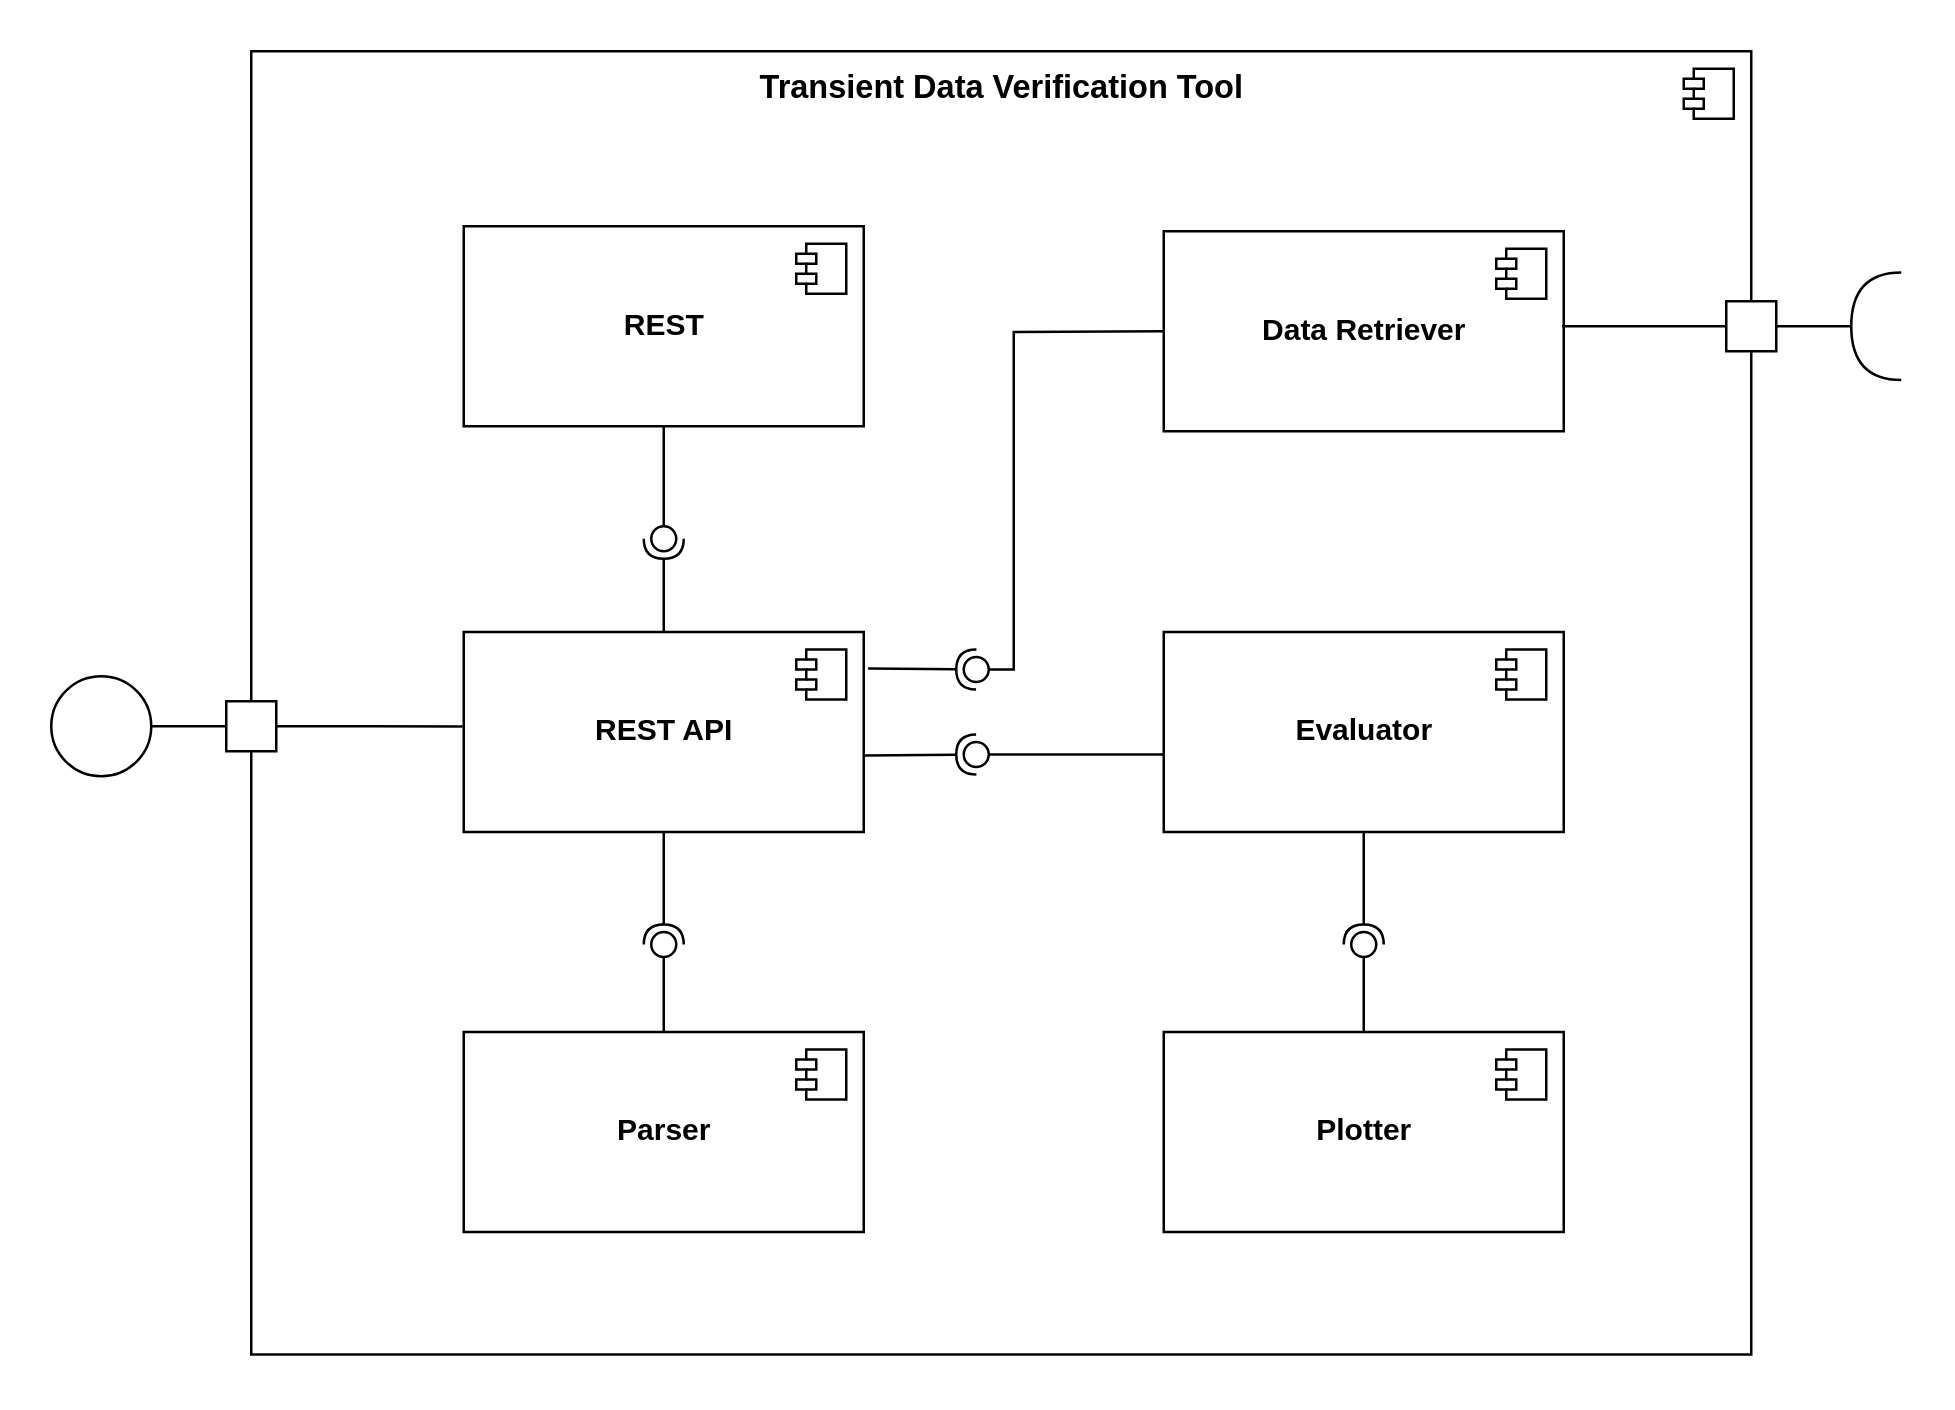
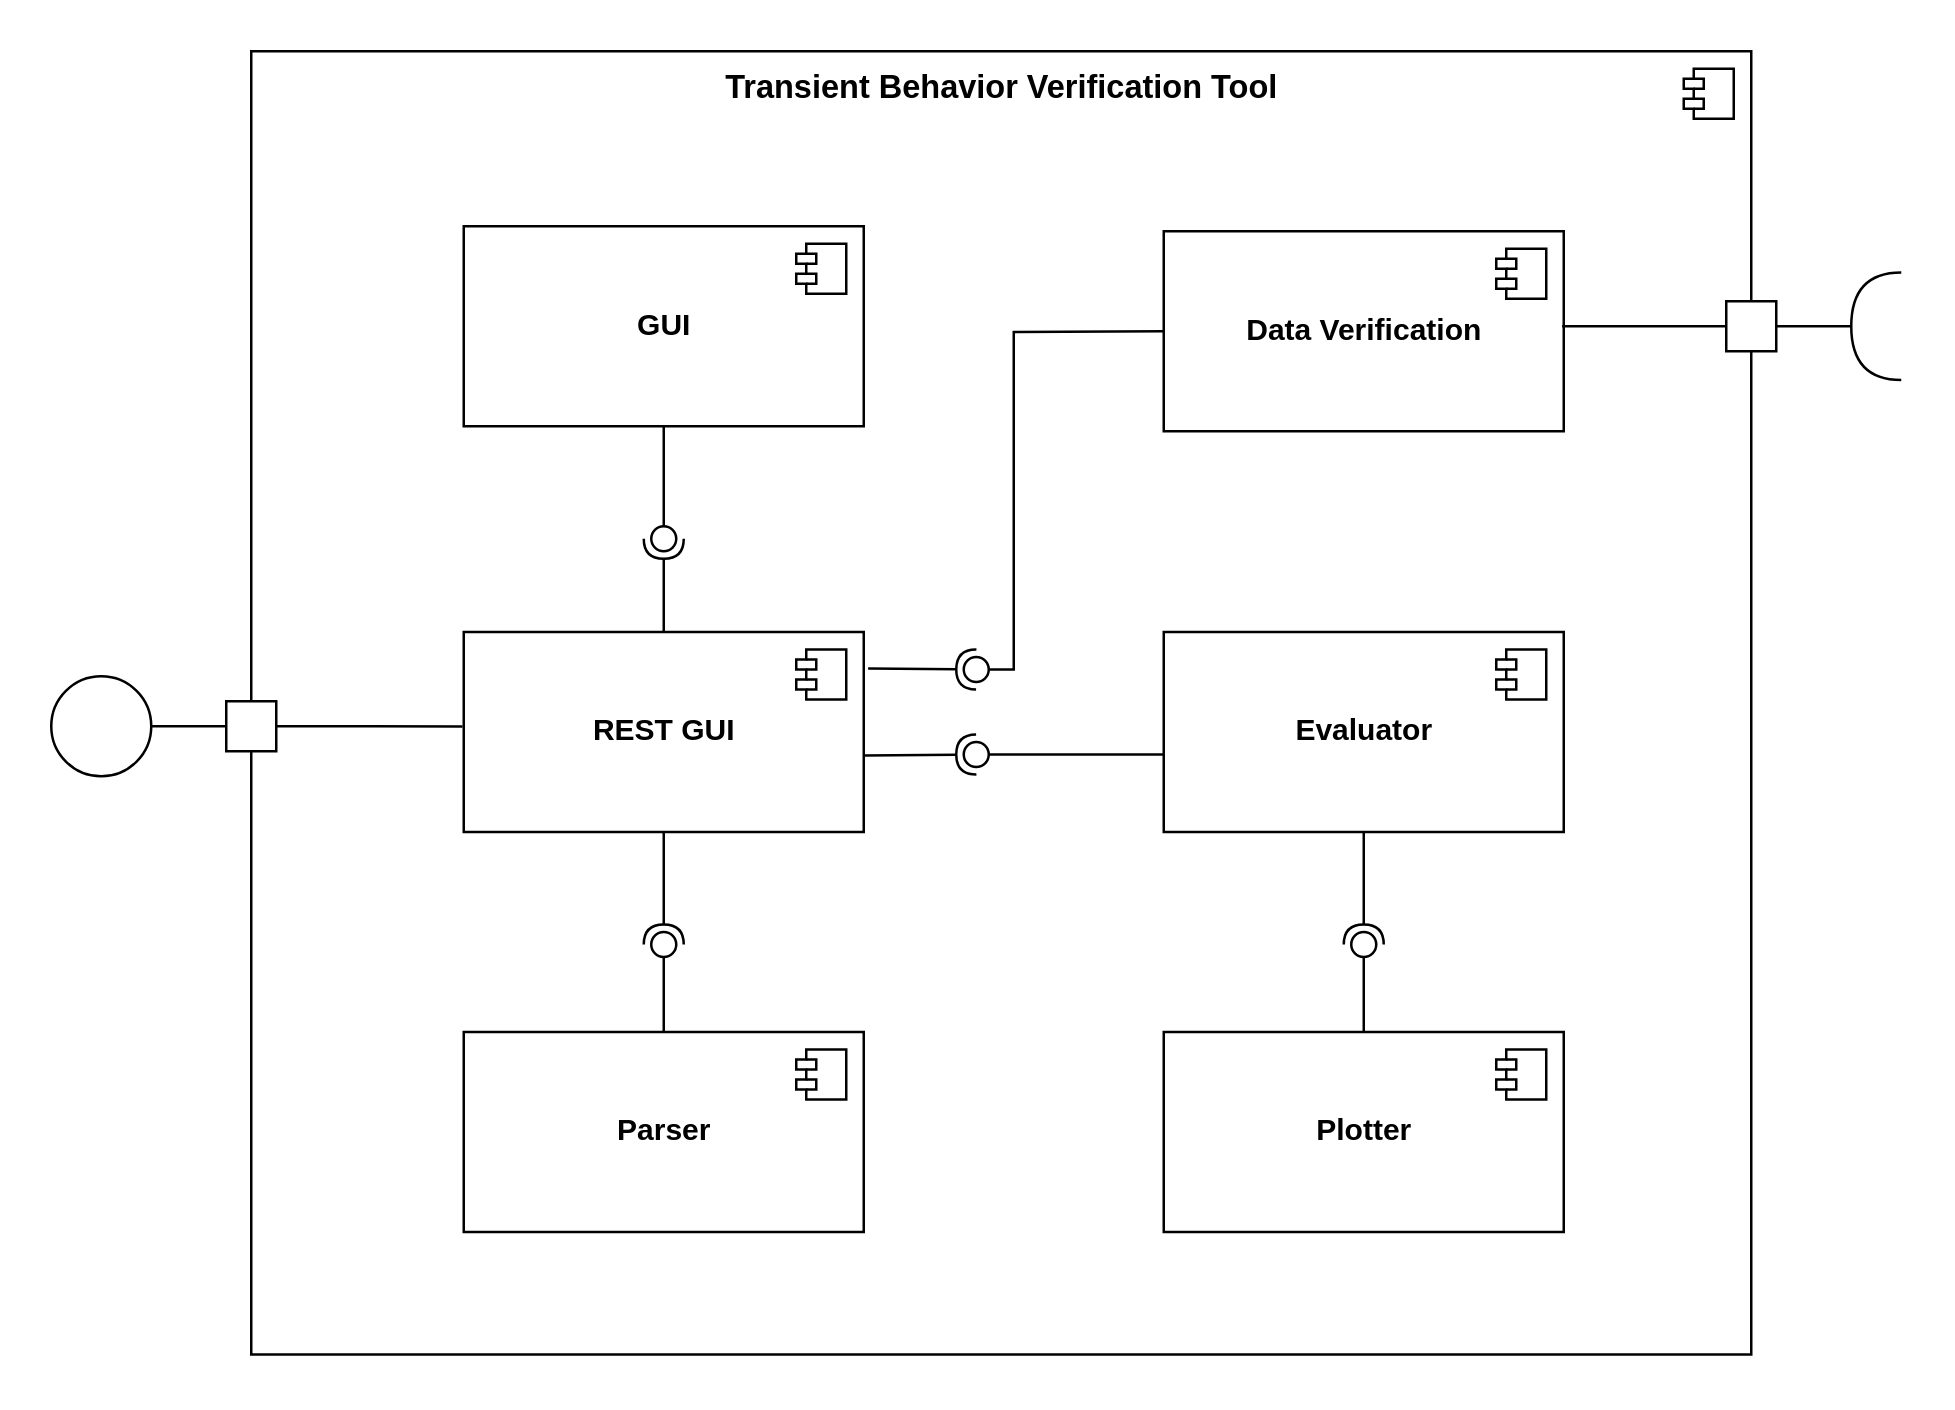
(1003, 87) -> (1003, 87)
(665, 326) -> (665, 326)
(1365, 331) -> (1365, 331)
(665, 731) -> (665, 731)
